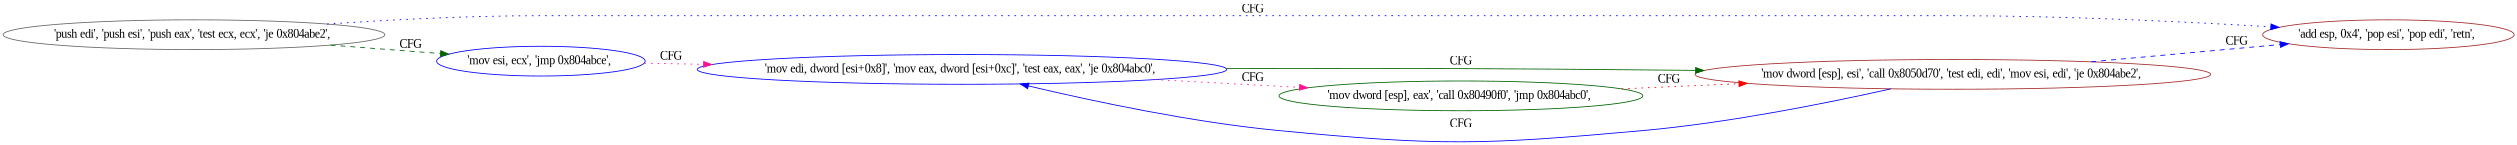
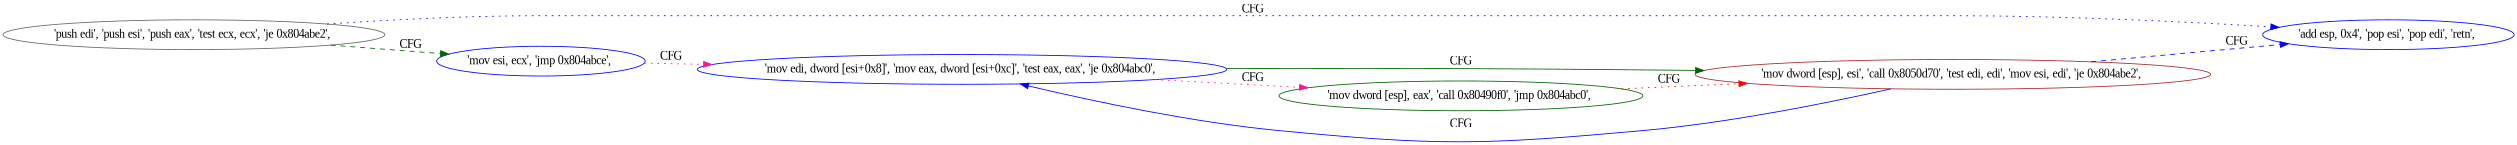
(2388, 35) -> (2388, 35)
